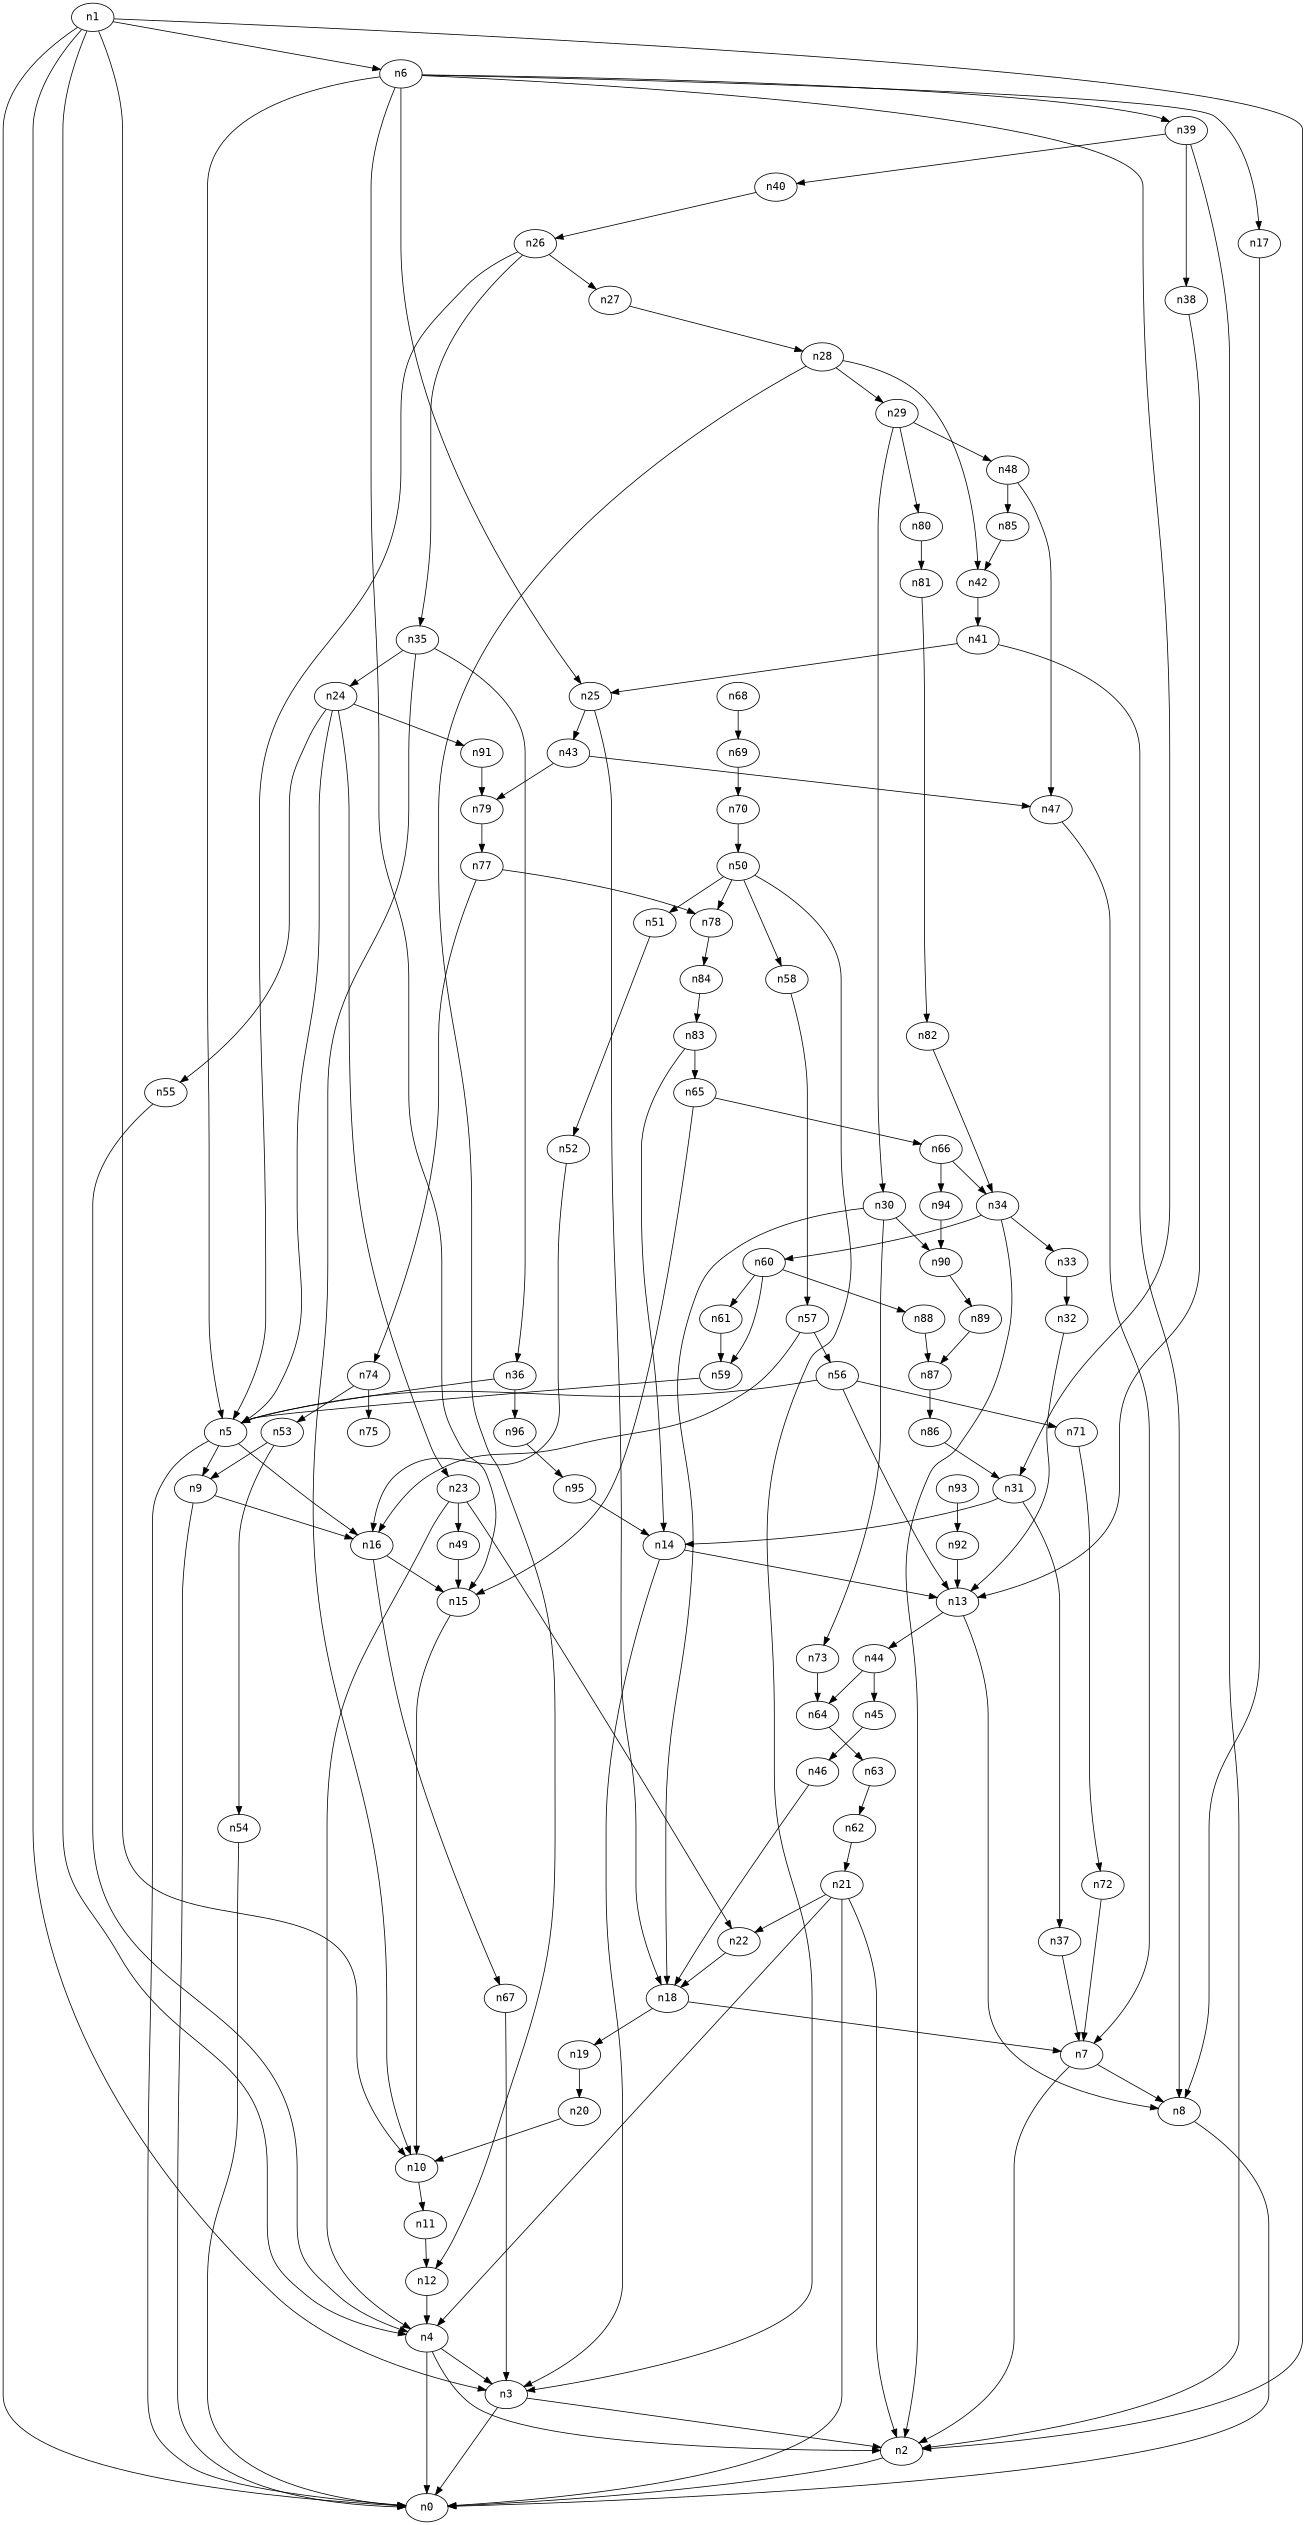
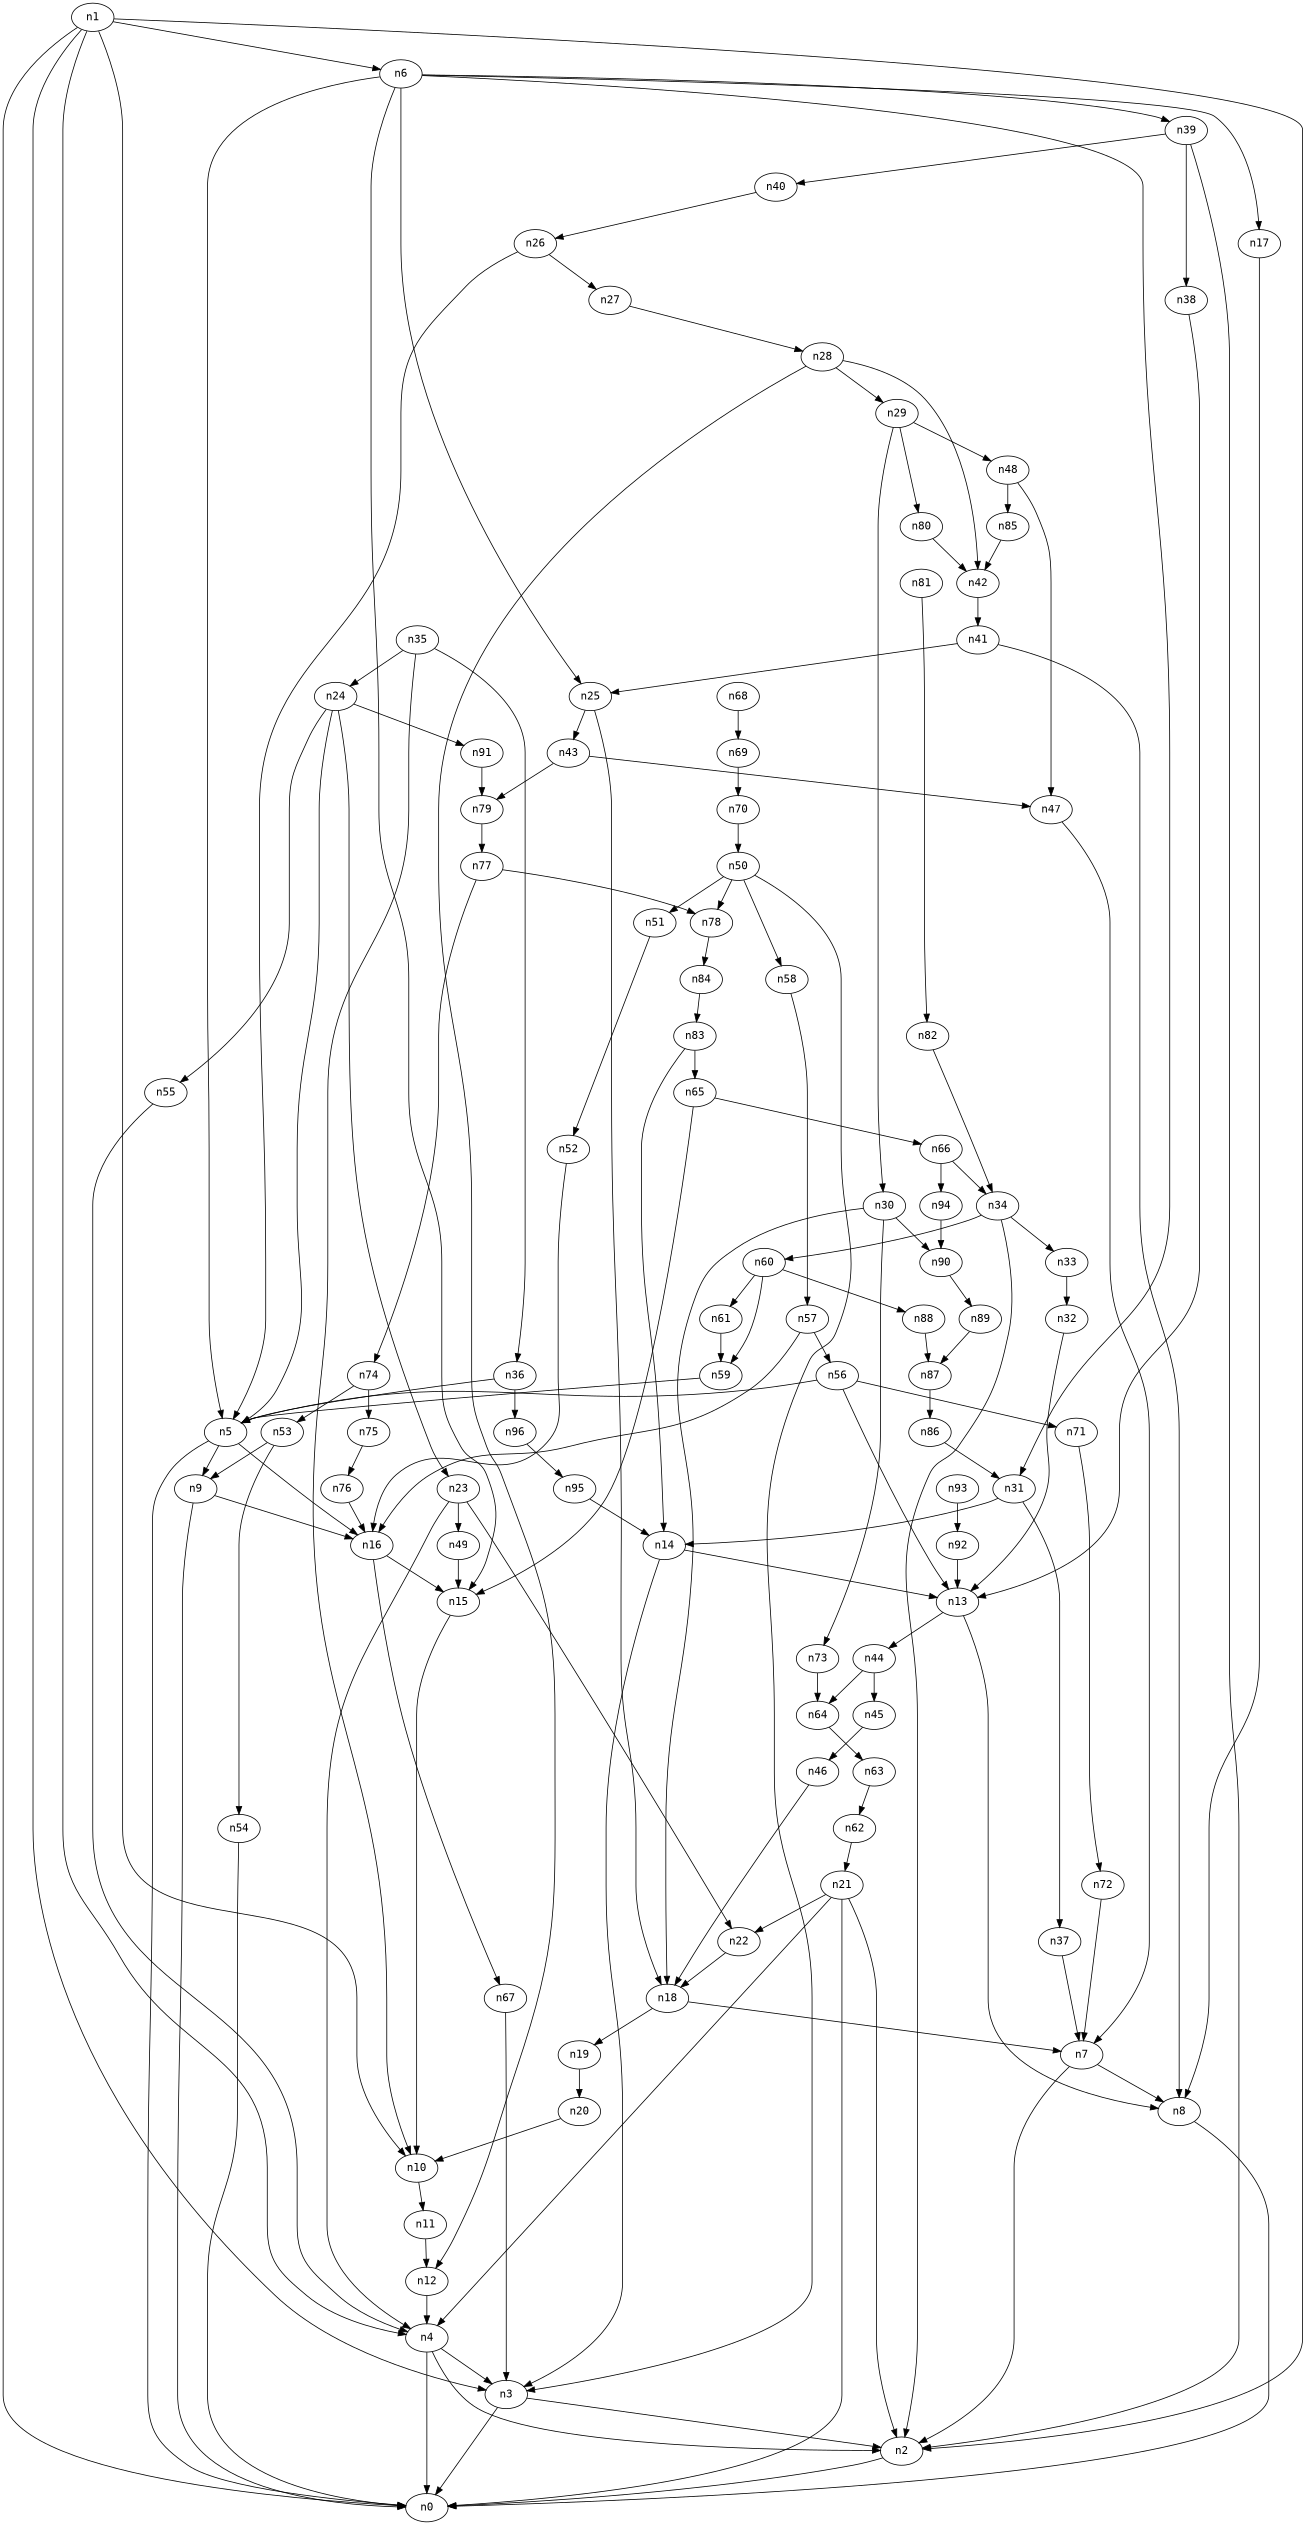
(431, 422) -> none
(921, 551) -> (947, 552)
none -> (342, 1489)
